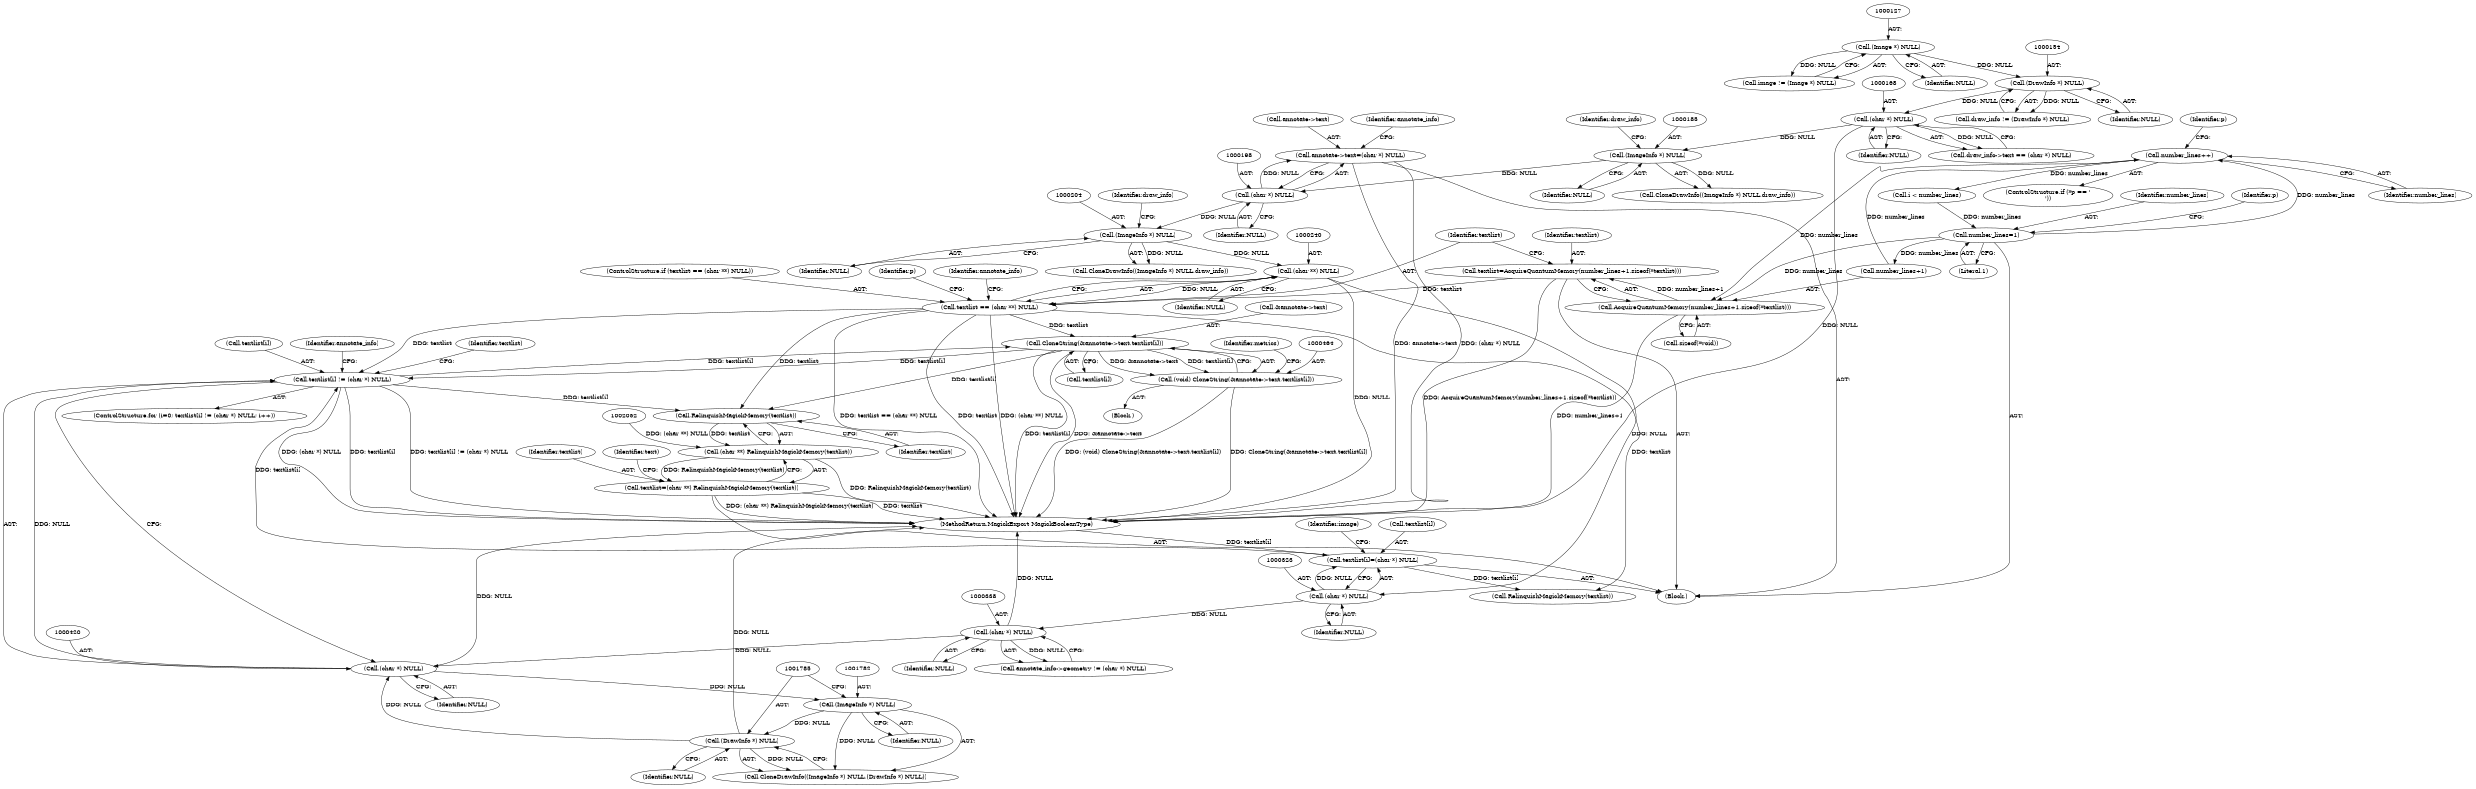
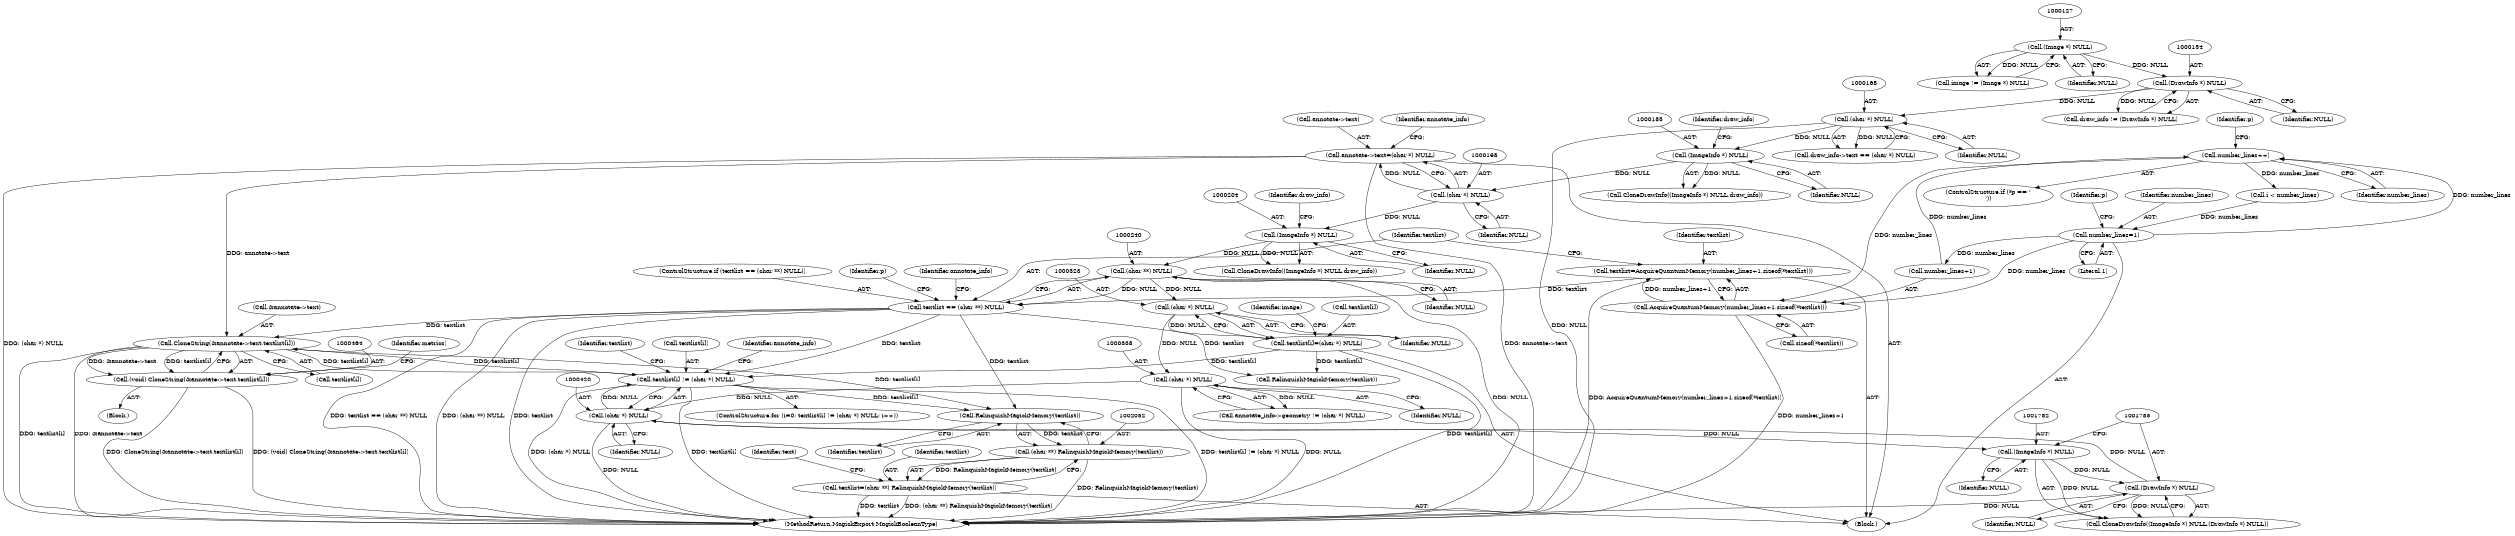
none -> (697, 166)
(1691, 344) -> (1812, 344)
(677, 434) -> (1125, 434)
(1199, 543) -> (1311, 484)
